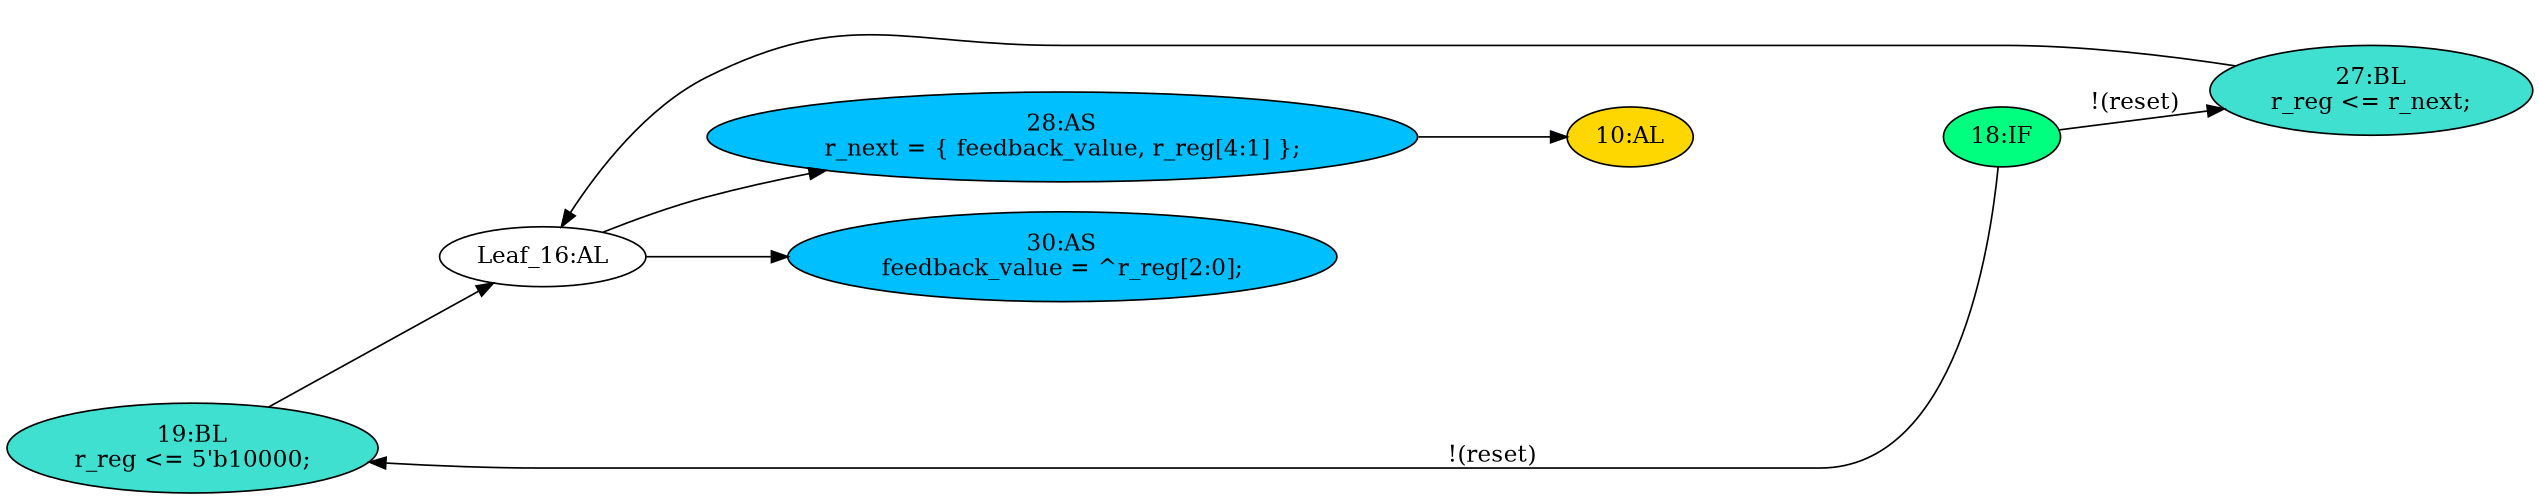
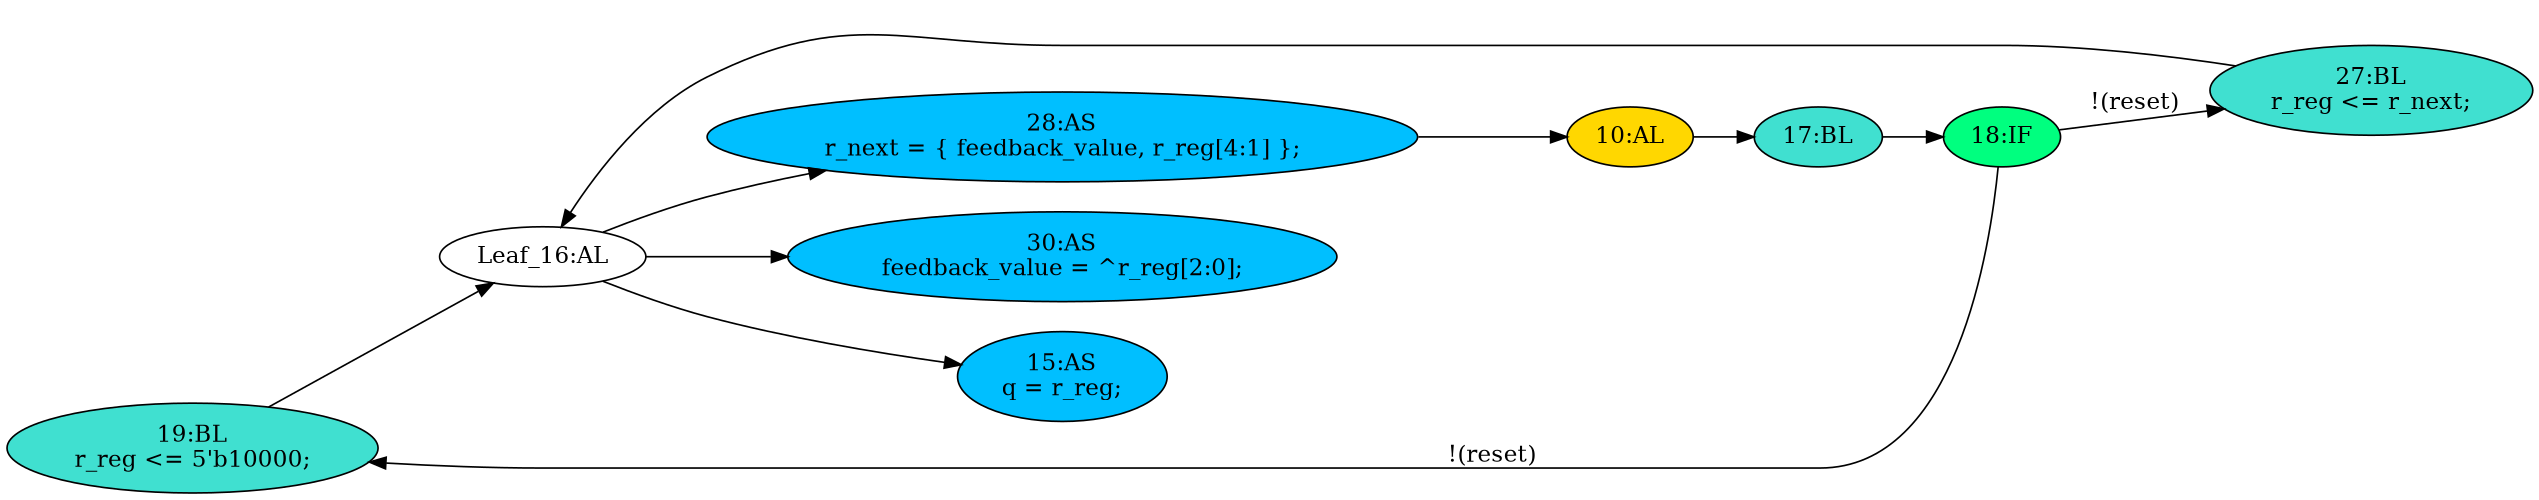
none -> (1818, 137)
none -> (1062, 377)
